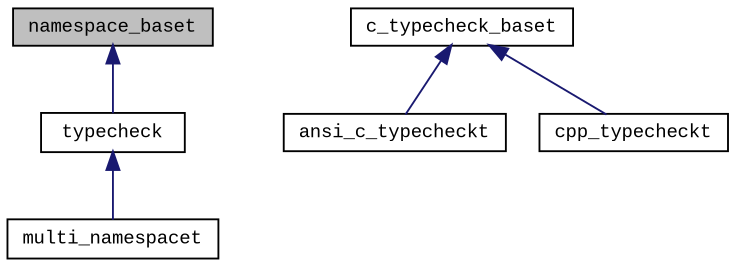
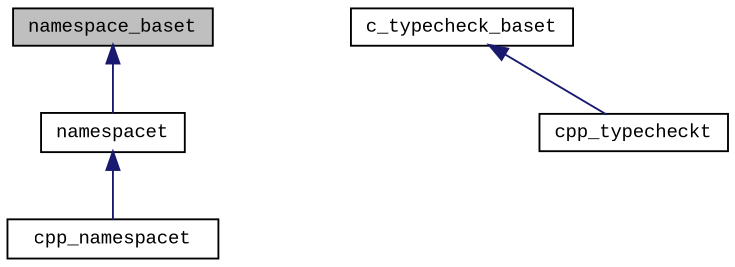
(113, 133) -> (113, 133)
(395, 133) -> none
(113, 239) -> (113, 239)
